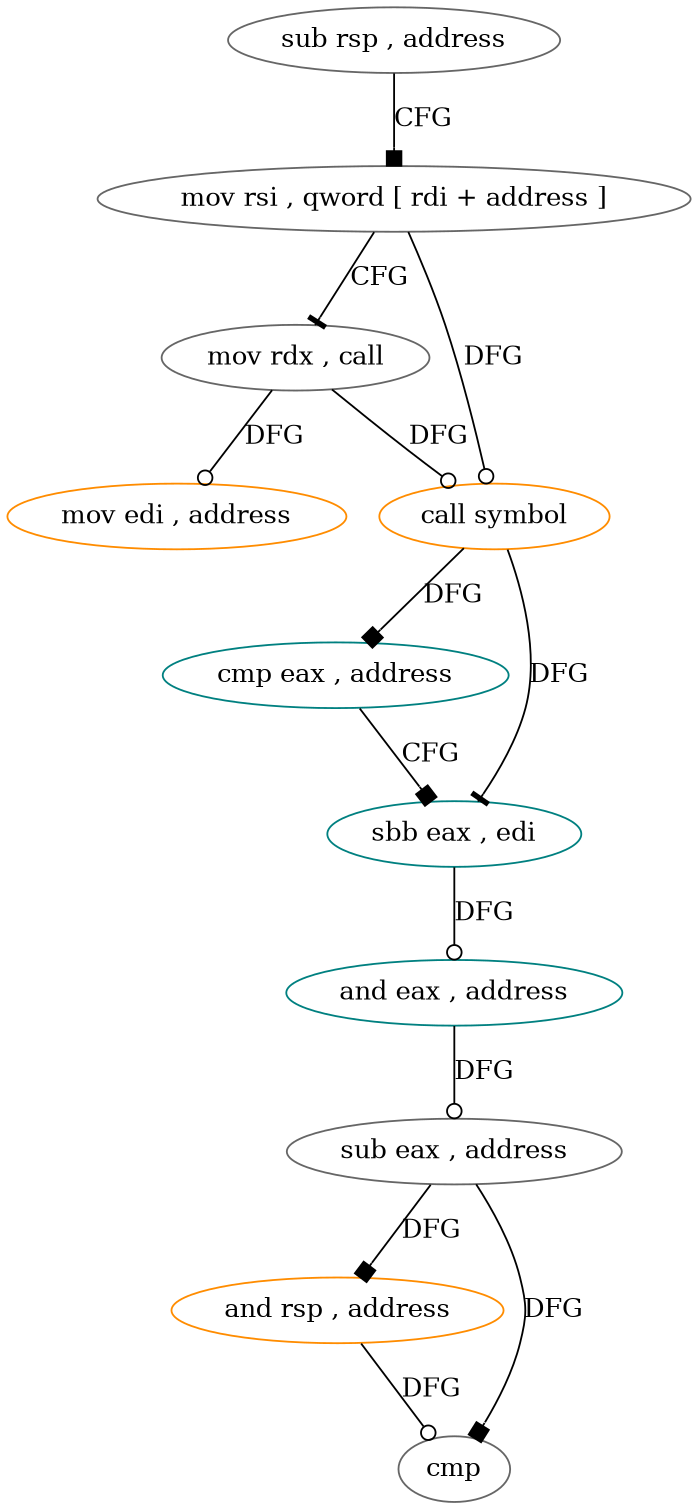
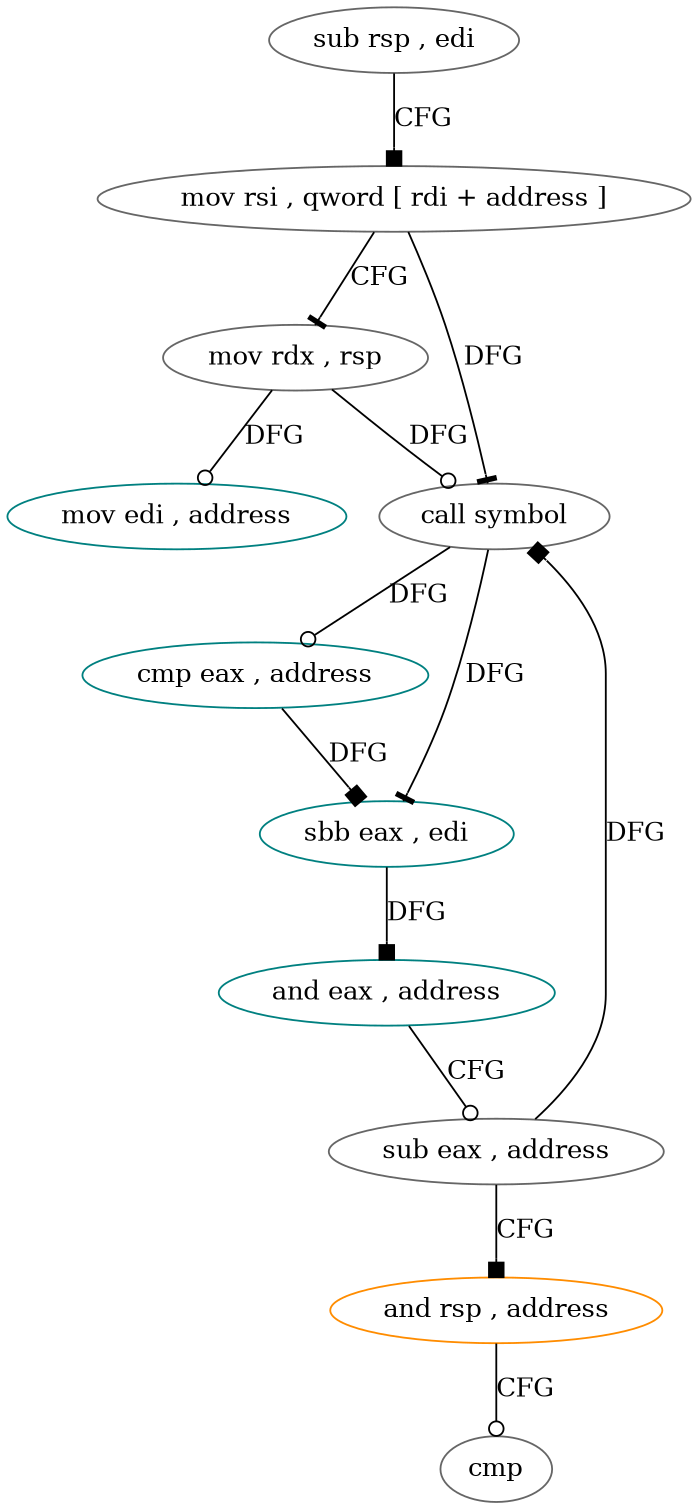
(394, 40) -> (394, 40)
(453, 348) -> (453, 351)
(296, 358) -> (296, 358)
(177, 516) -> (177, 516)
(494, 516) -> (494, 516)
(422, 589) -> (382, 591)
(431, 755) -> (359, 755)
(454, 906) -> (387, 904)
(484, 1072) -> (476, 1072)
(432, 1231) -> (525, 1231)
(525, 1302) -> (606, 842)
(432, 1390) -> (525, 1390)
